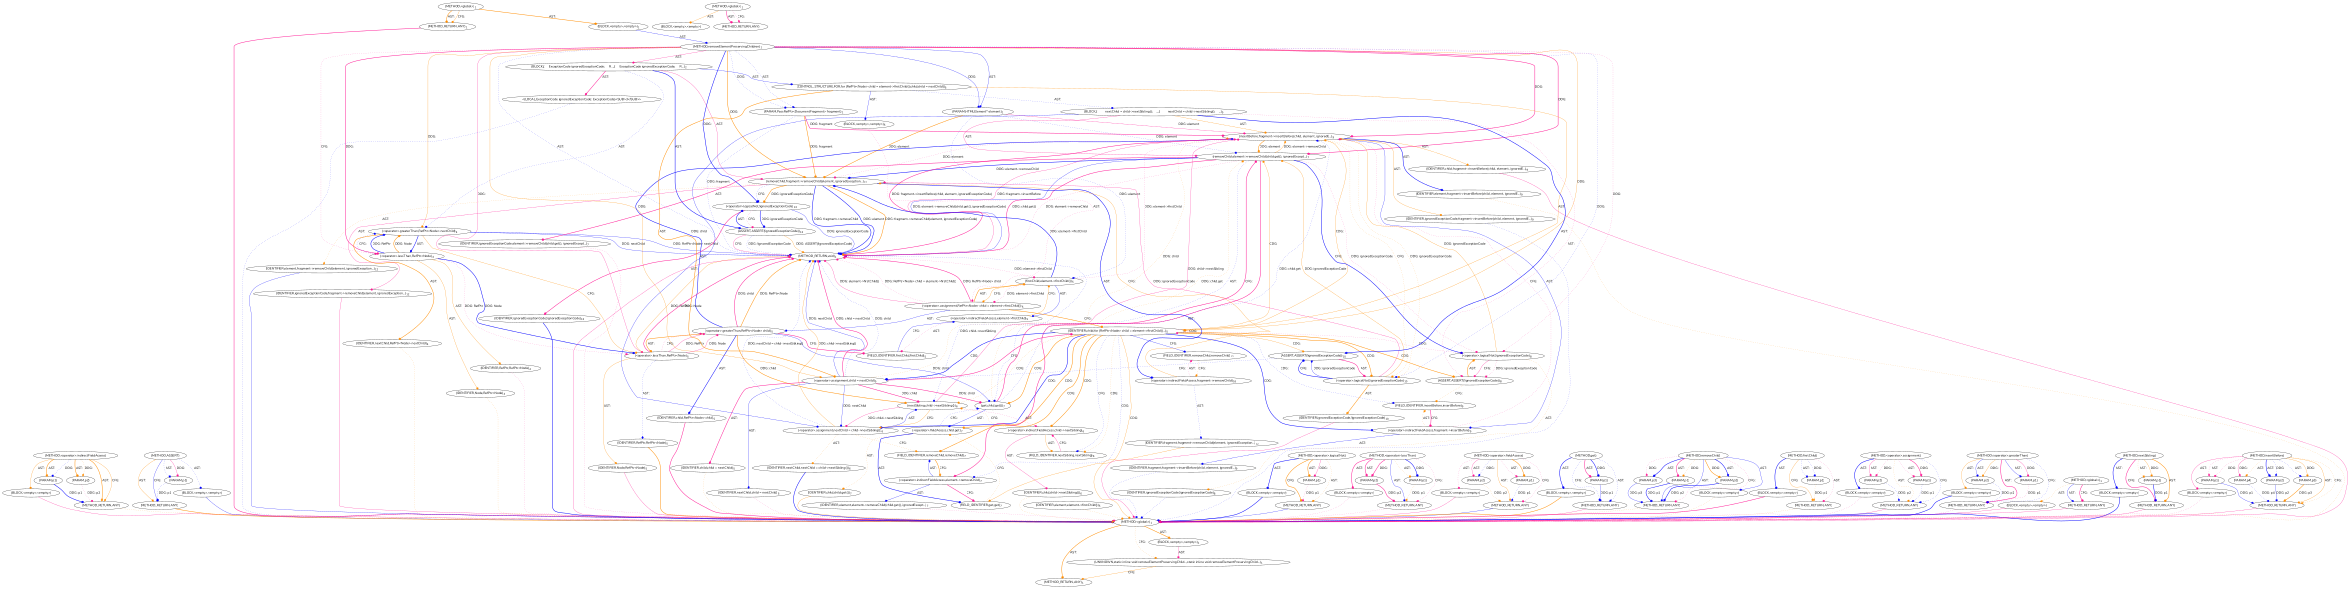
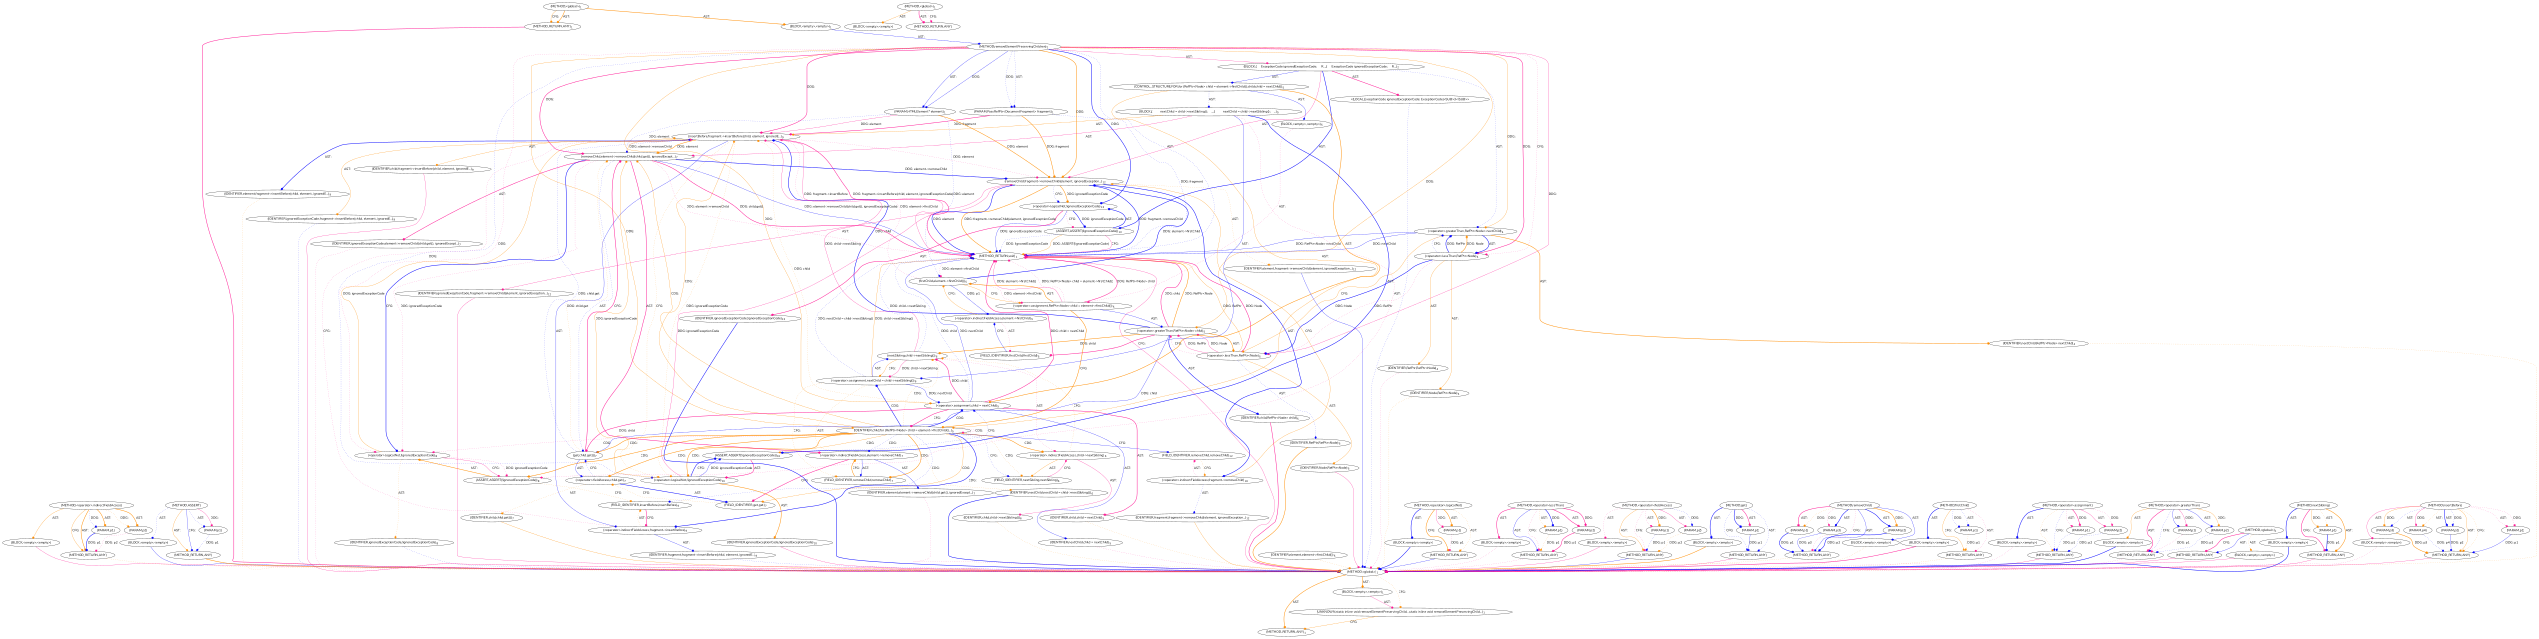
none -> (1485, 88)
(1079, 271) -> (880, 285)
(1064, 294) -> (974, 294)
(843, 405) -> (924, 390)
